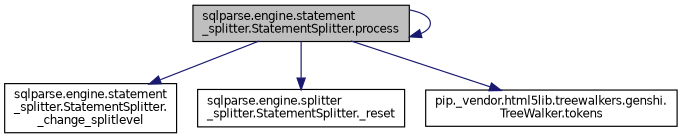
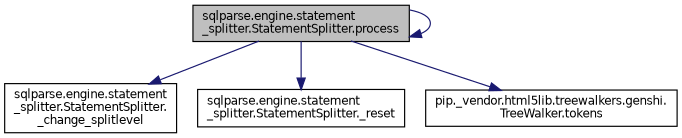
(301, 108) -> (301, 108)
